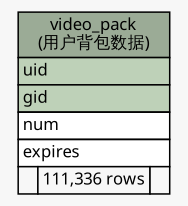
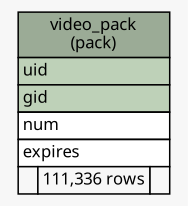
(94, 43) -> (94, 43)
